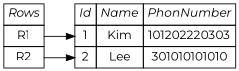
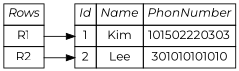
(190, 36) -> (190, 36)
